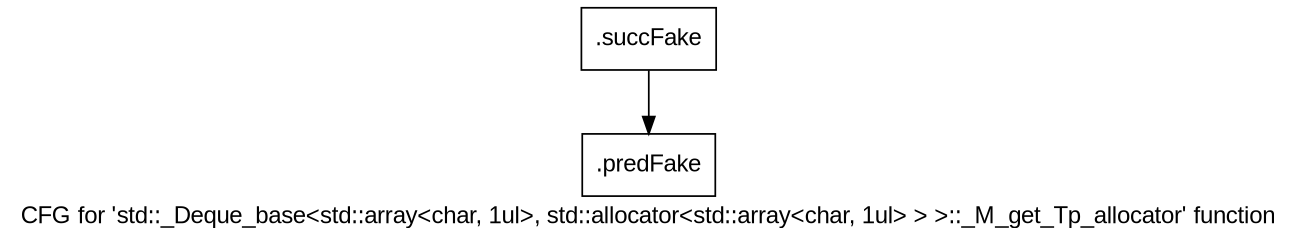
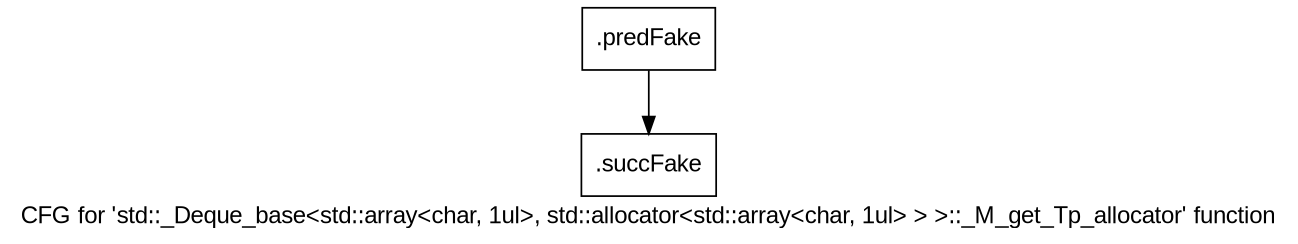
(649, 93) -> (649, 93)
